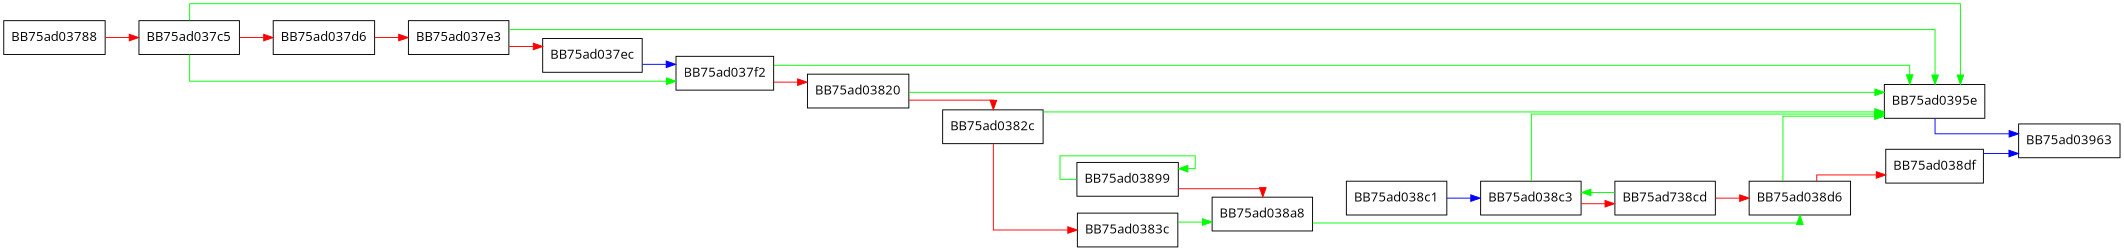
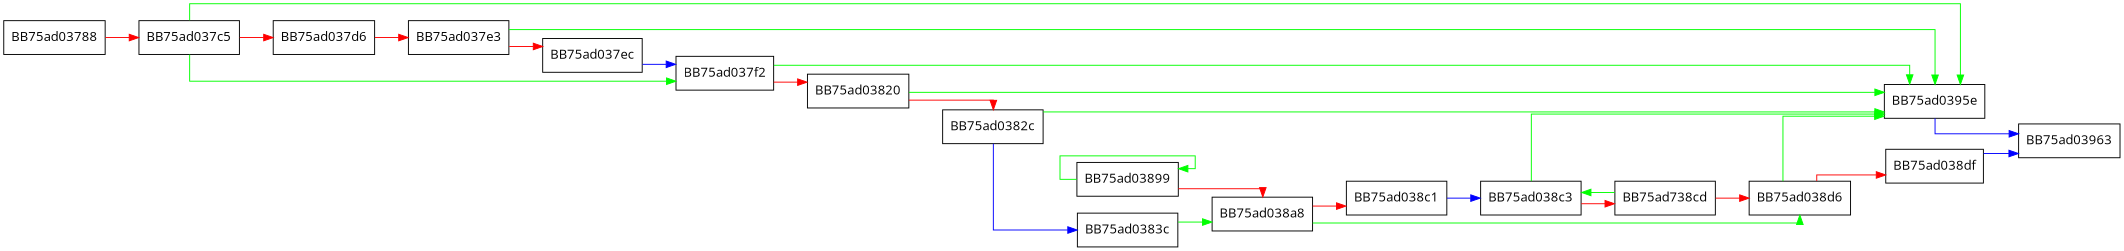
none -> (1325, 206)
(993, 224) -> (993, 224)
